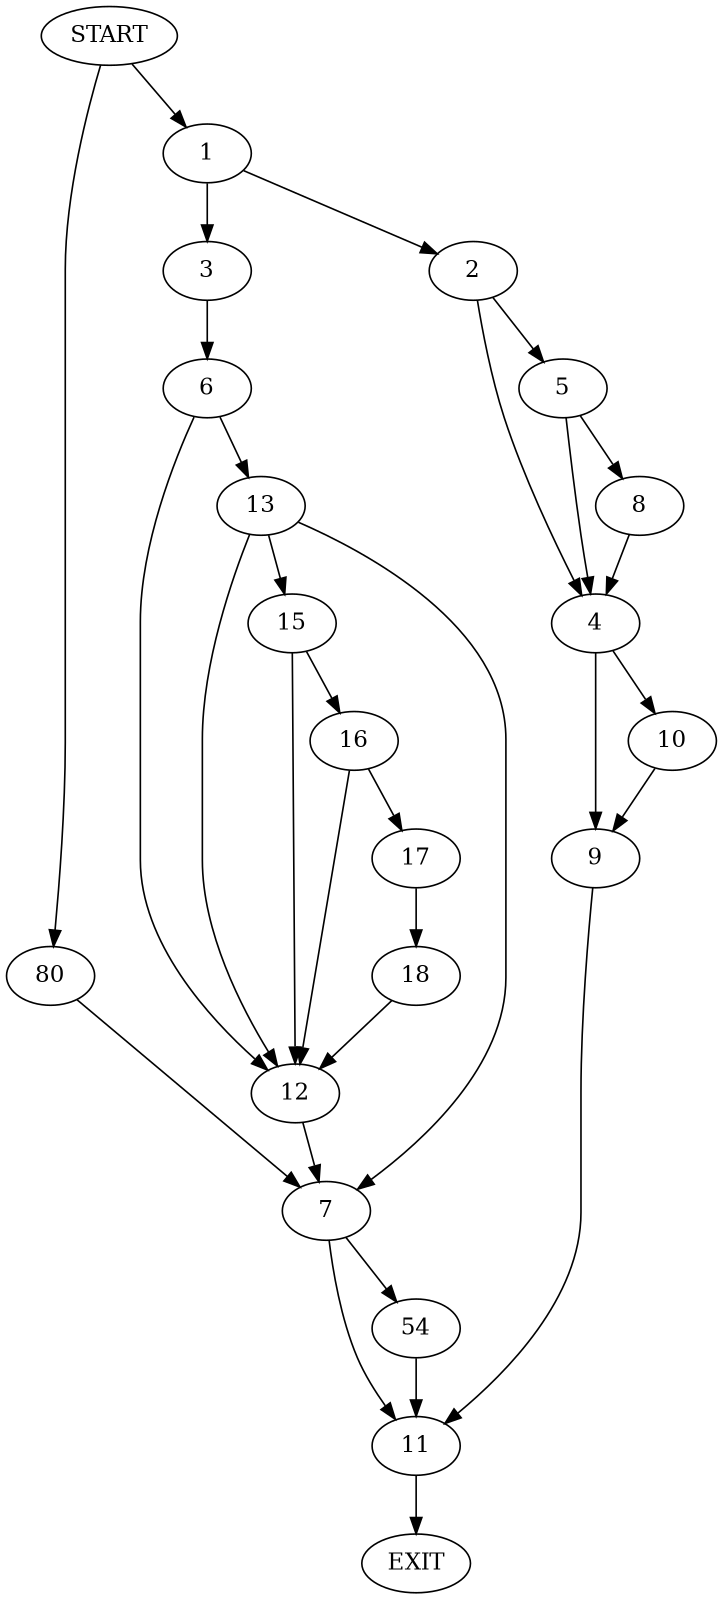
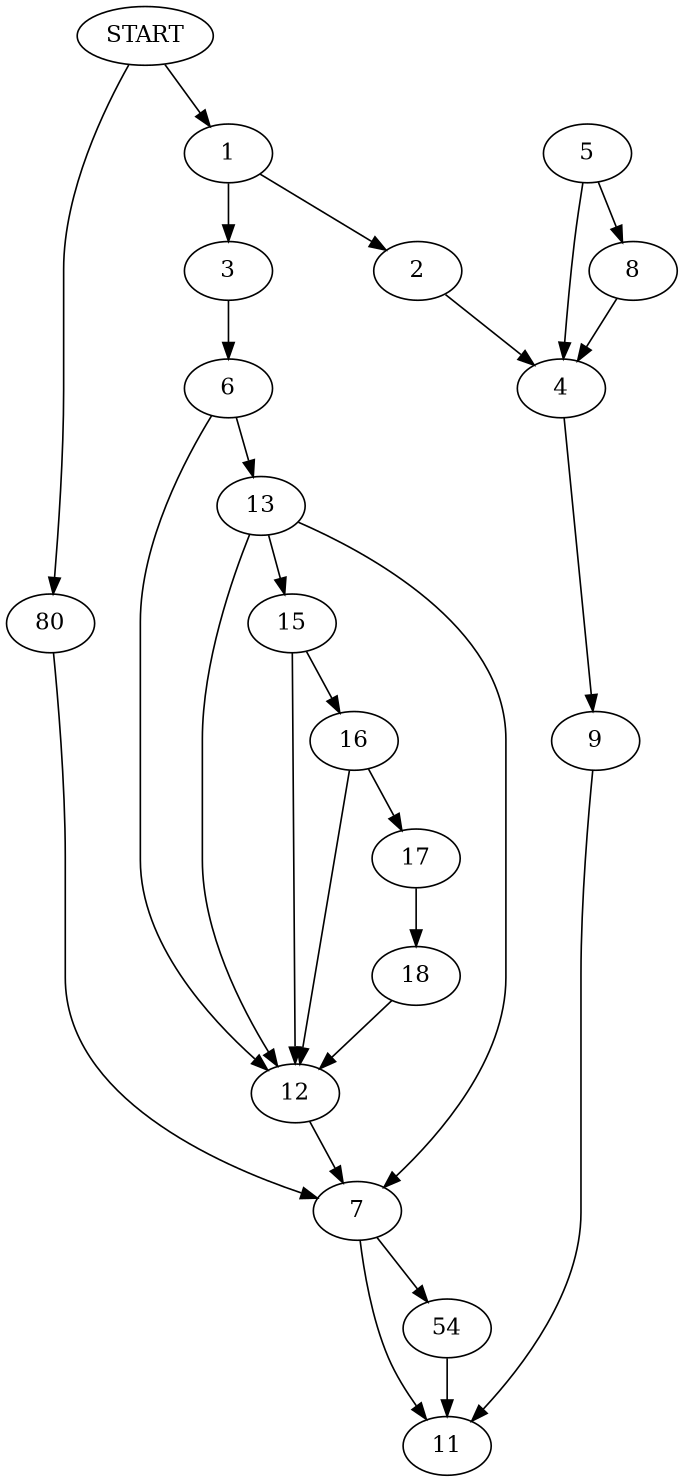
(513, 323) -> none
(672, 741) -> none
(416, 1563) -> none
